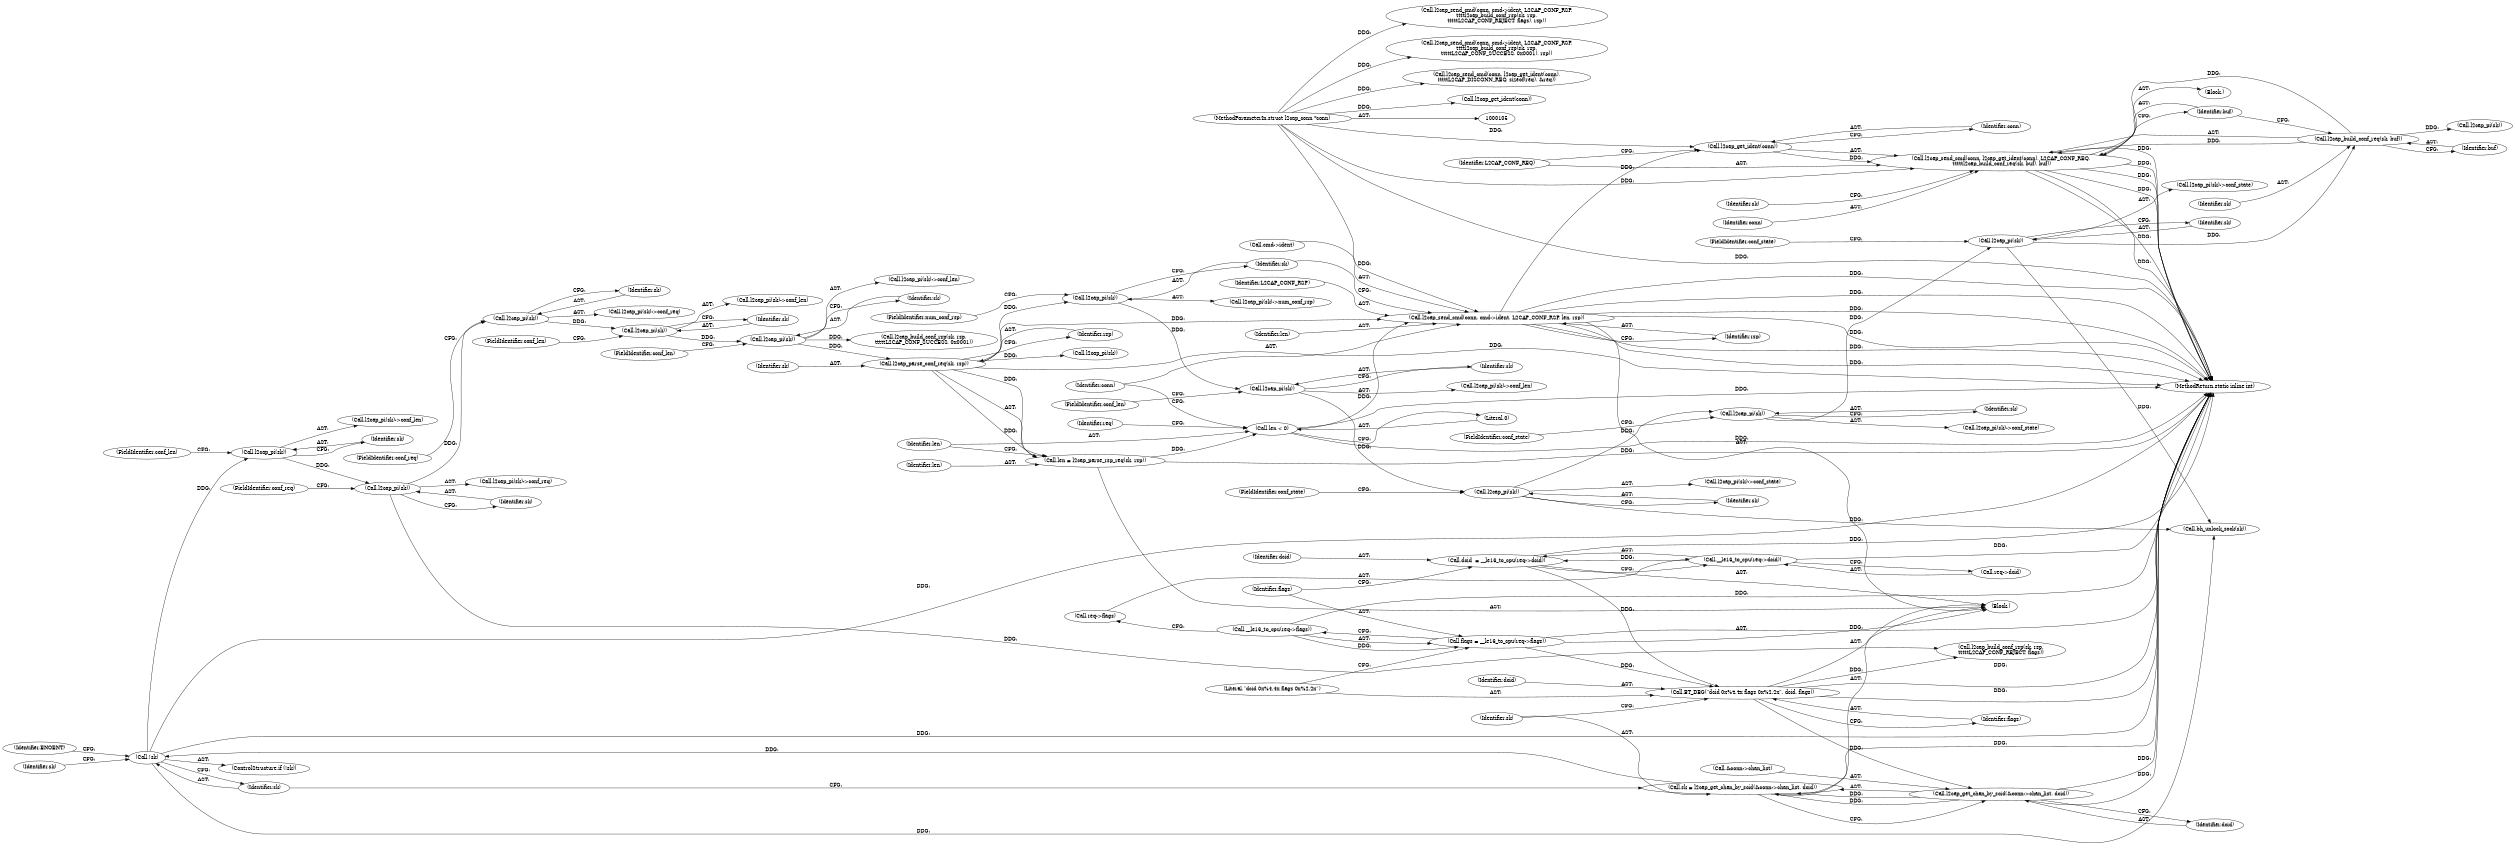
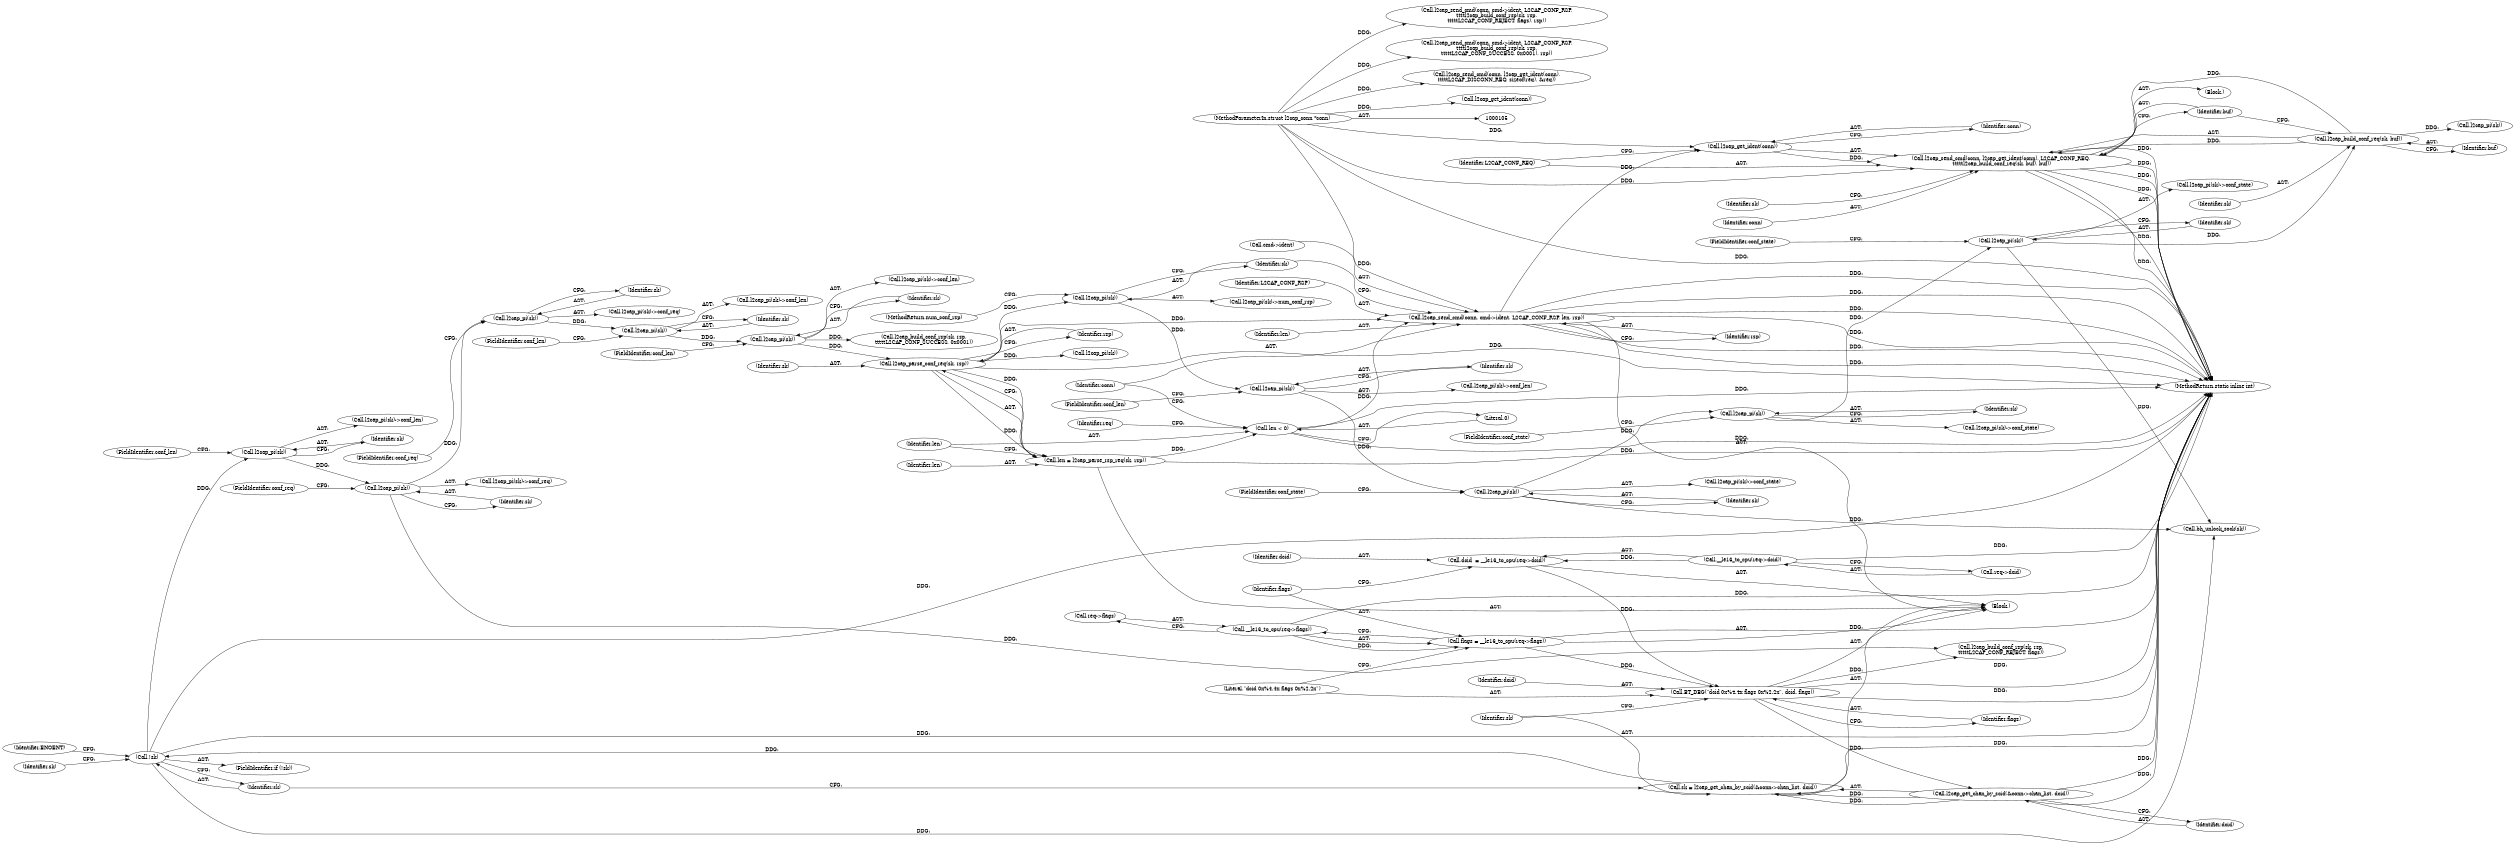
(924, 318) -> (924, 318)
none -> (1012, 398)
(1912, 541) -> none
(1631, 572) -> none
(1395, 579) -> (1173, 622)
(264, 769) -> (264, 769)
(1743, 769) -> none
(1869, 824) -> none
